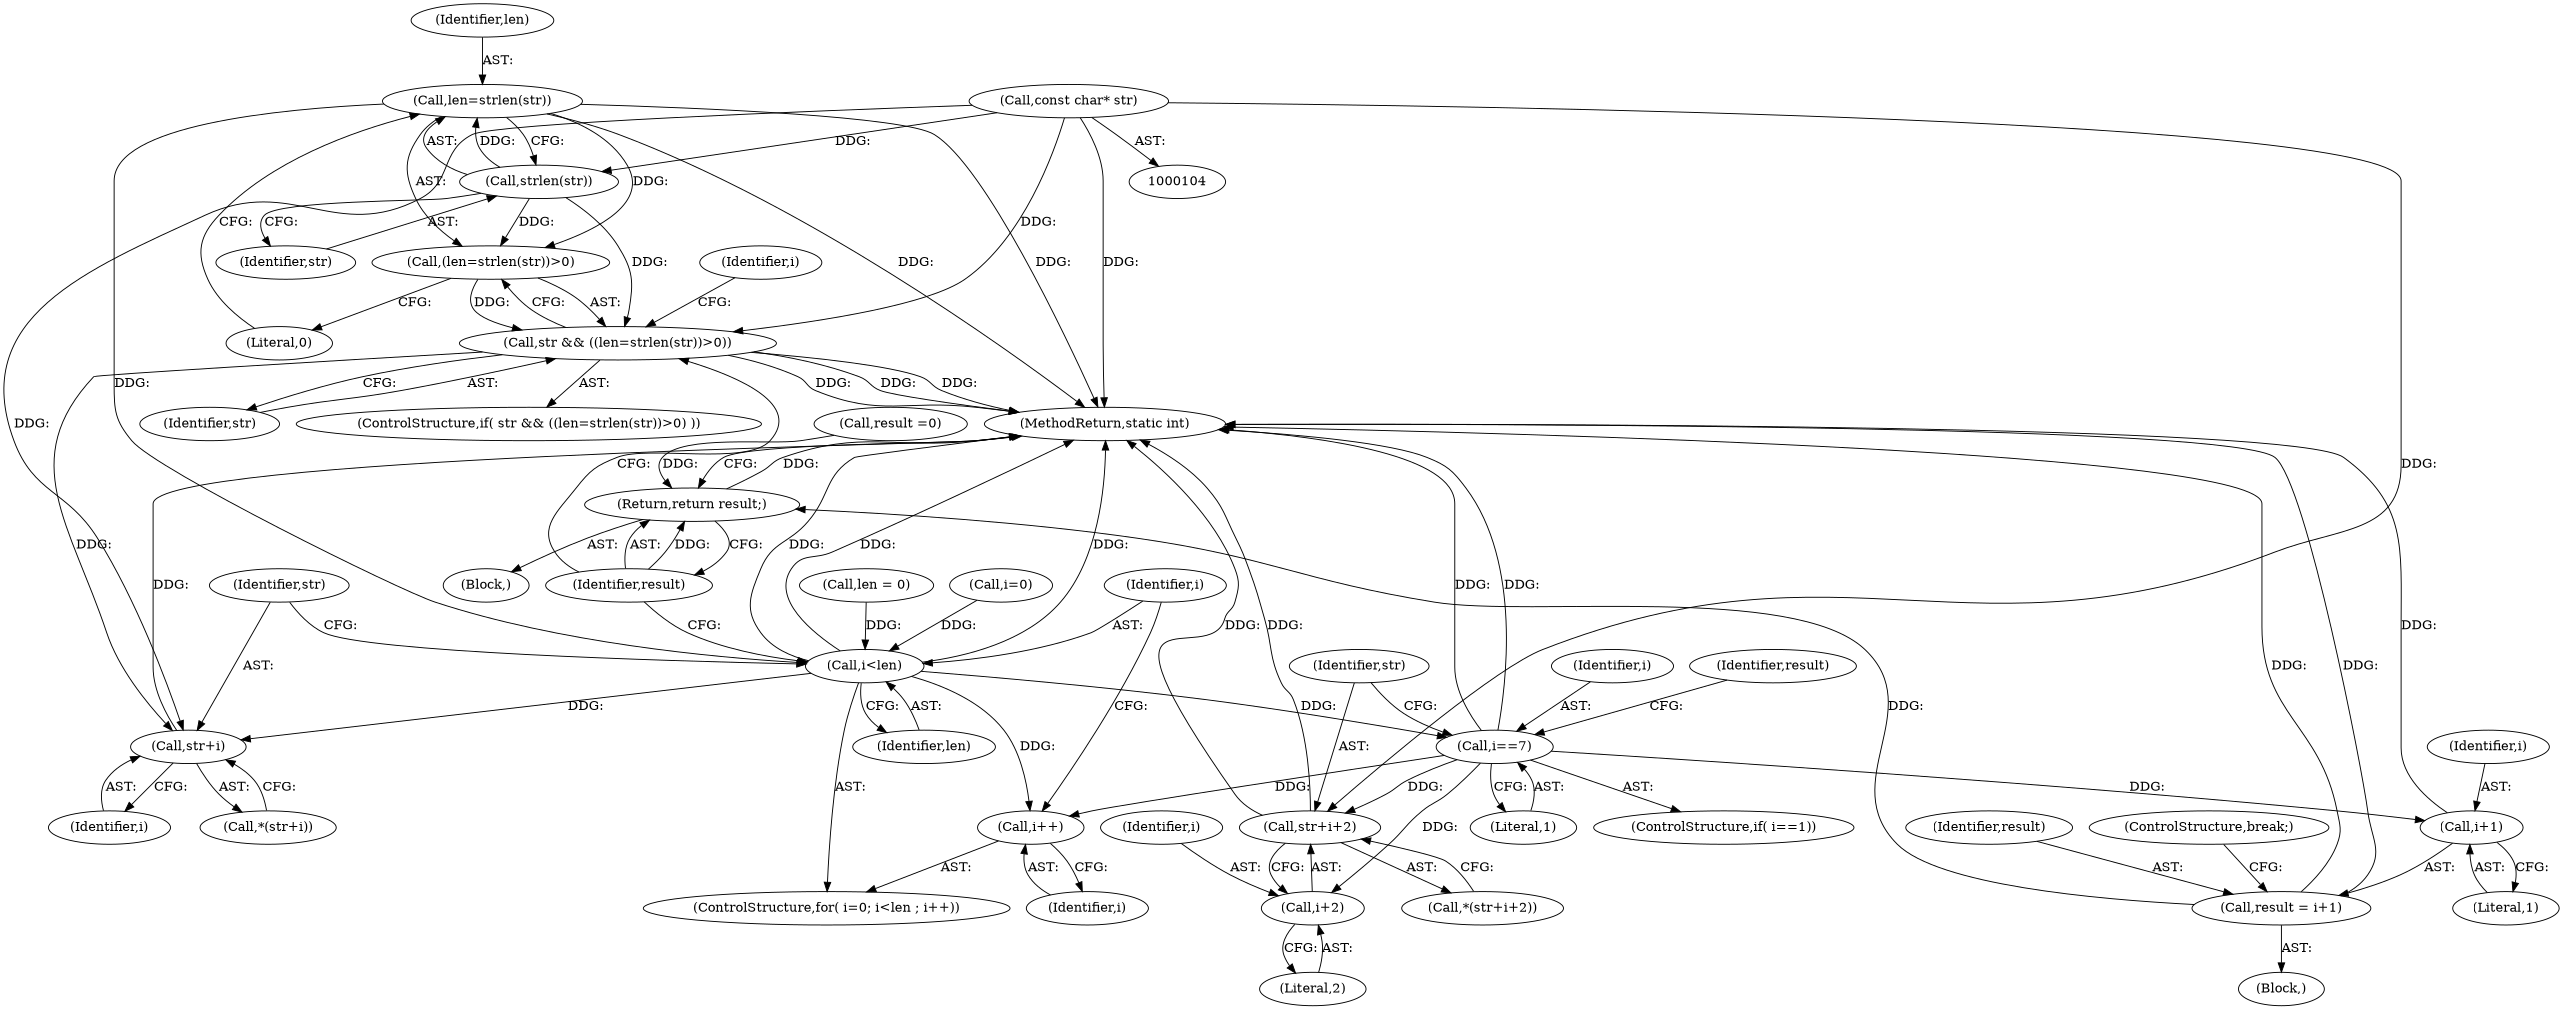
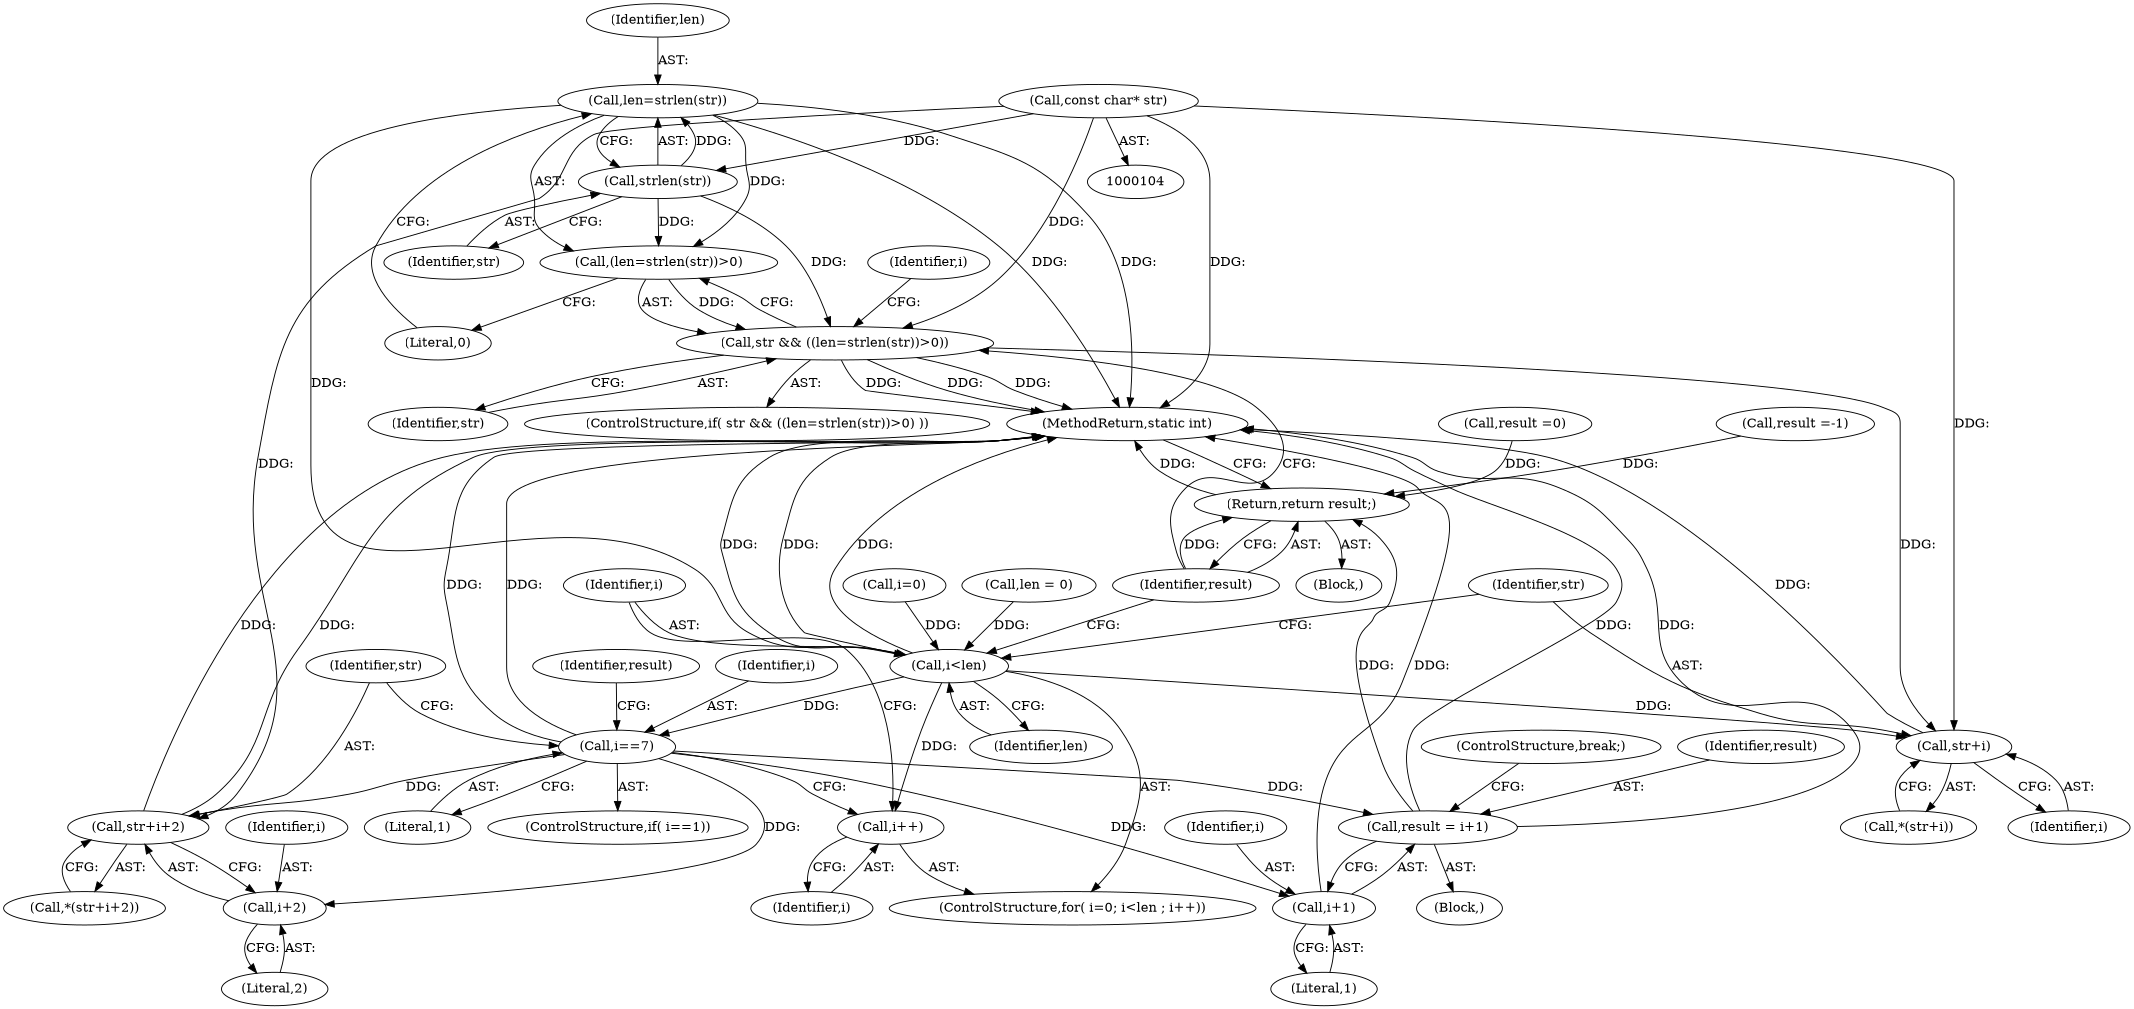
none -> (1795, 424)
none -> (1020, 771)
(1295, 787) -> (832, 787)
none -> (1349, 857)
